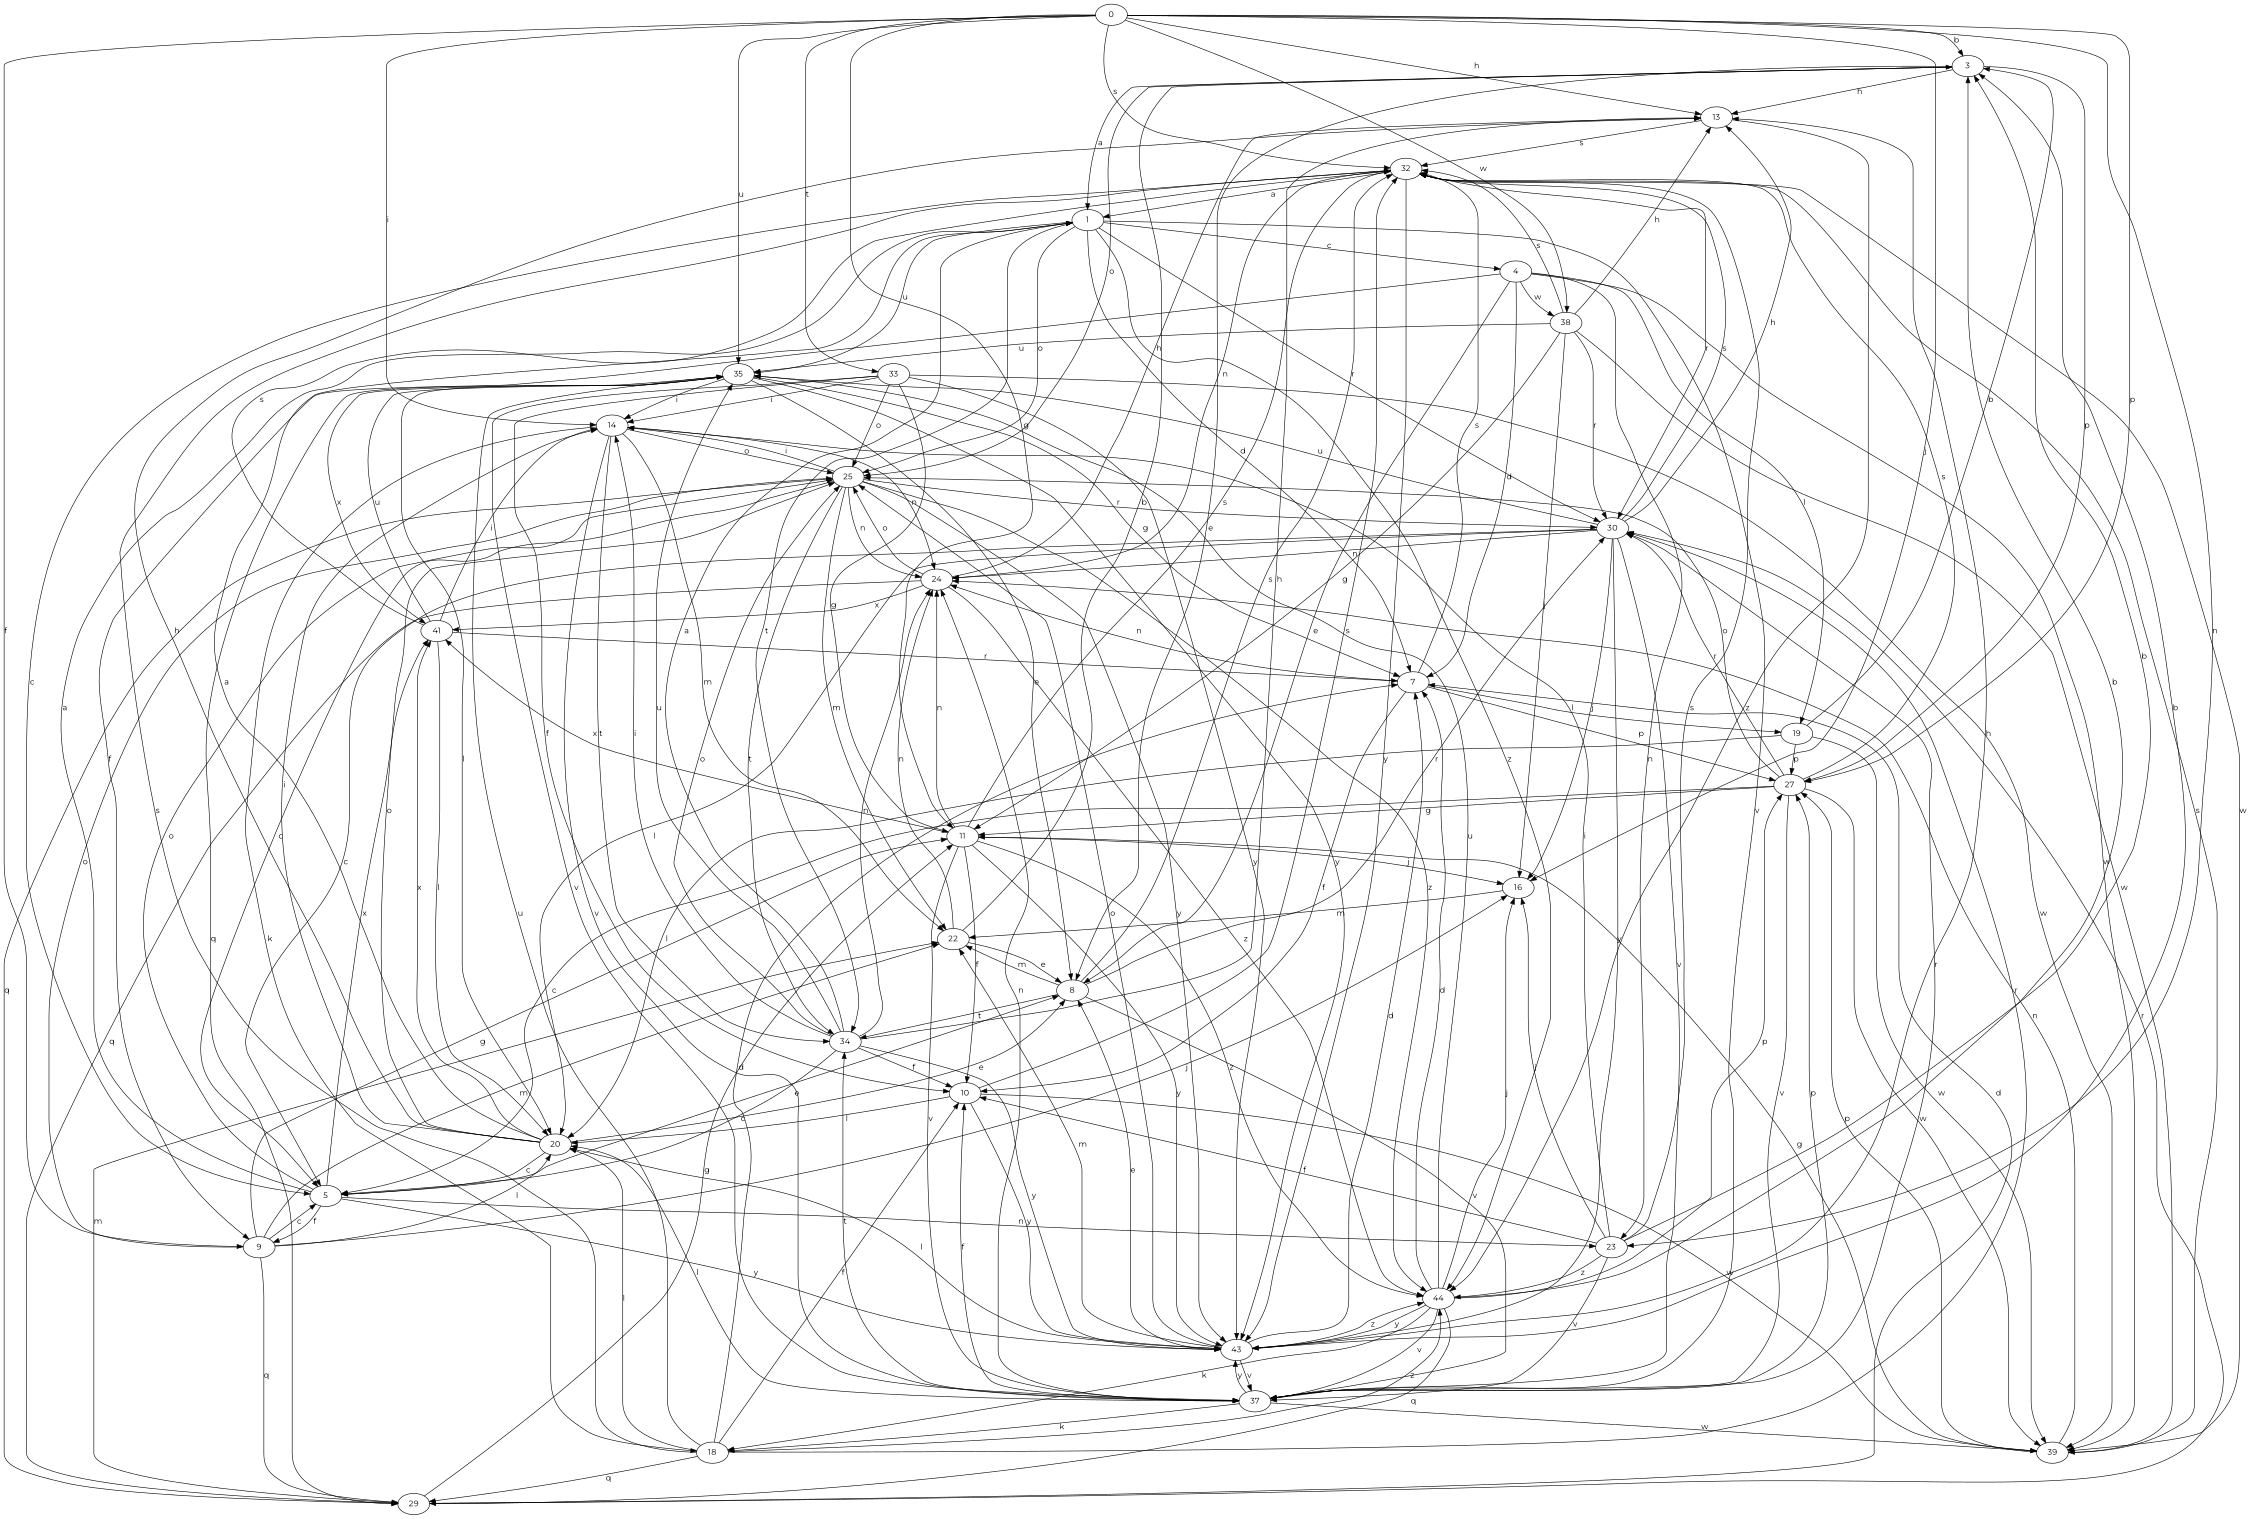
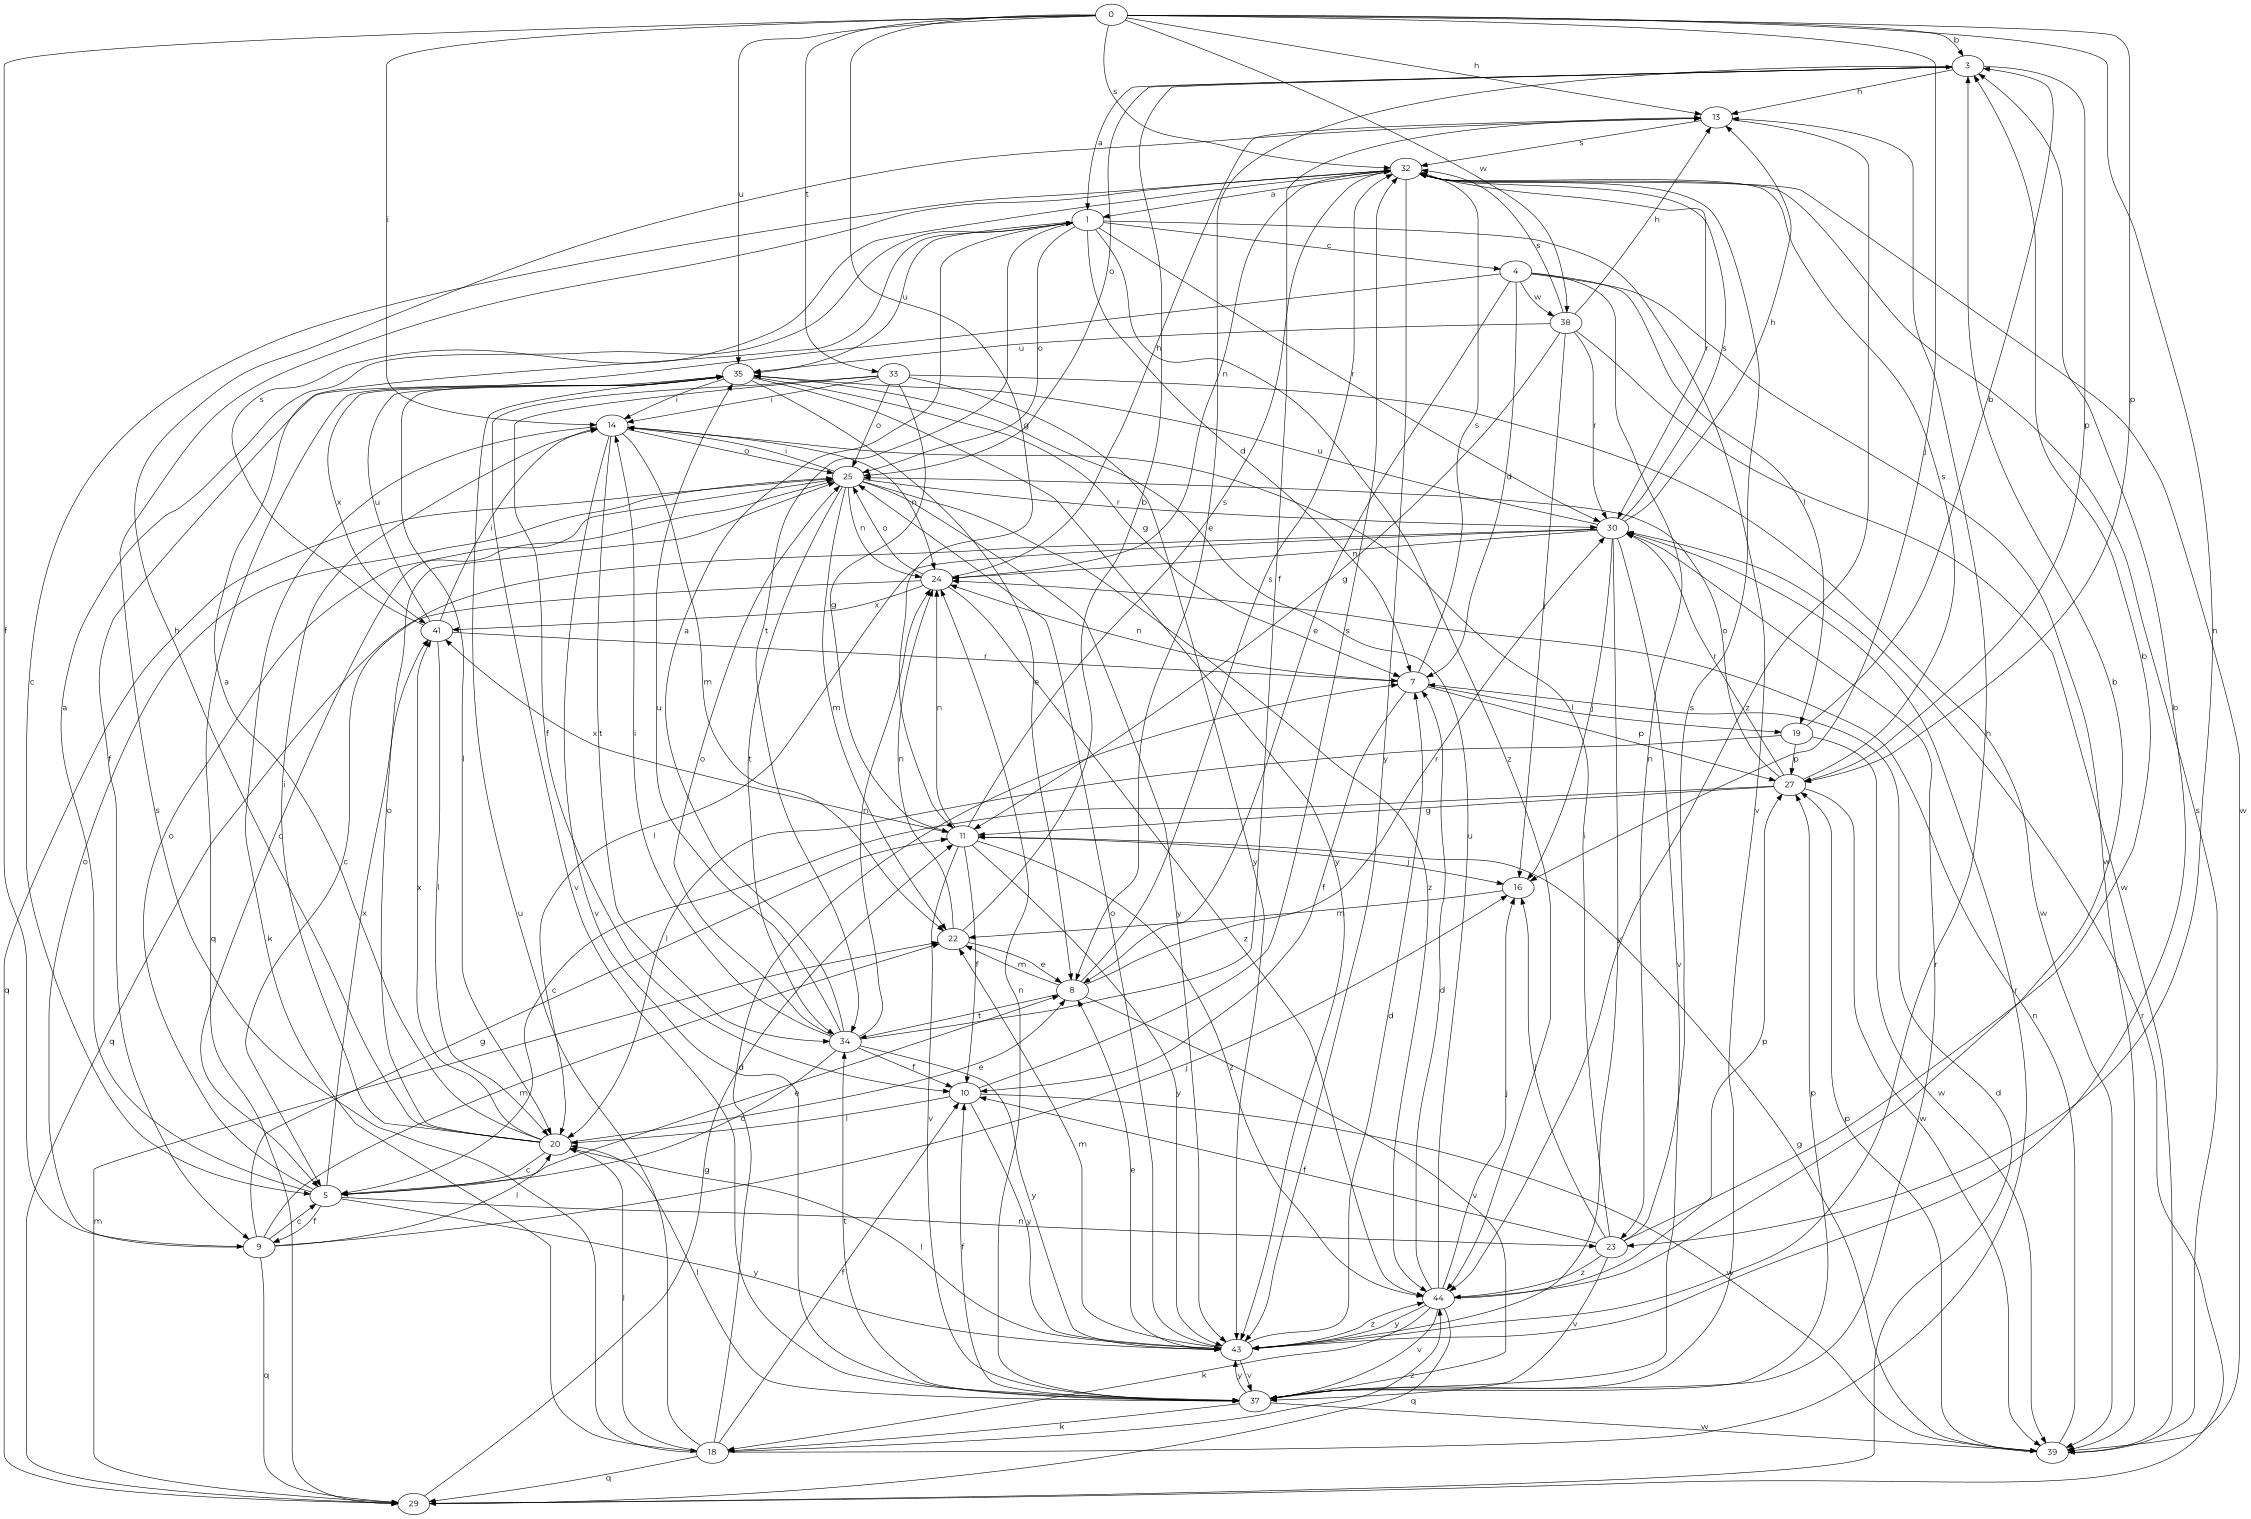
(1280, 580) -> (1280, 580)
(1774, 1323) -> none
